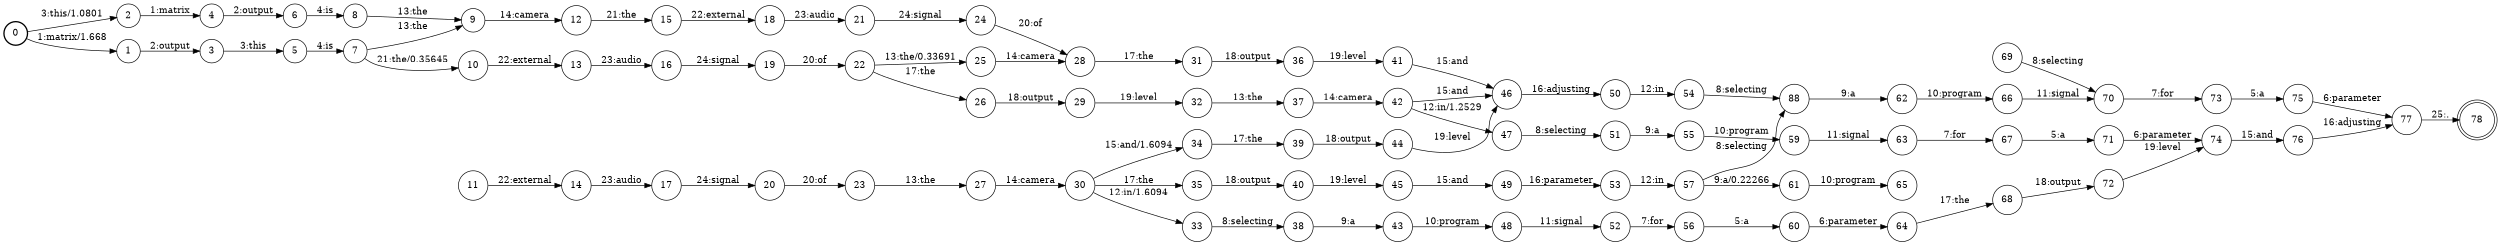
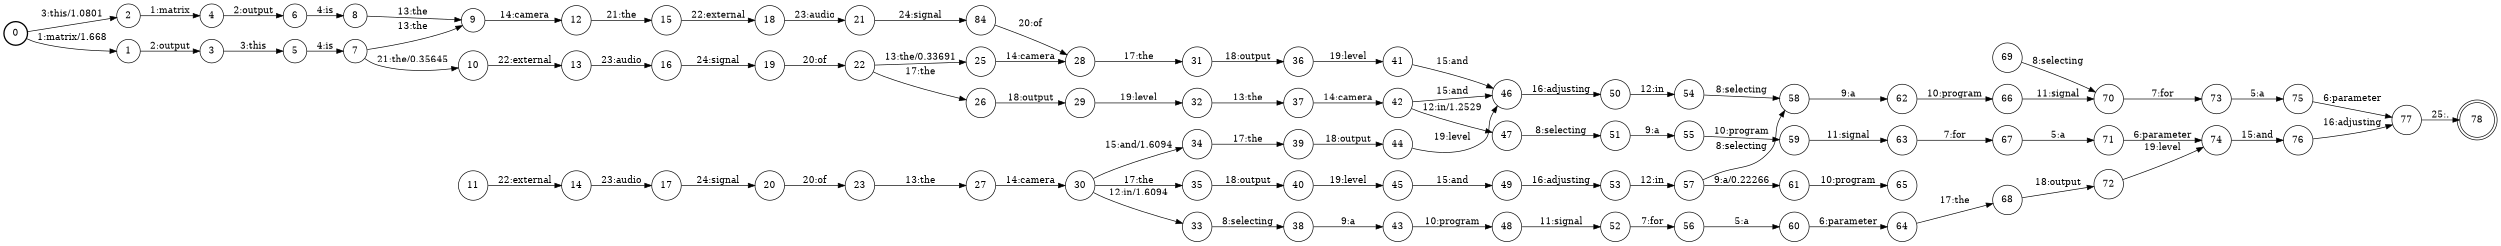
(981, 20) -> (981, 20)
(1794, 99) -> (1794, 99)
(1561, 181) -> (1561, 181)
